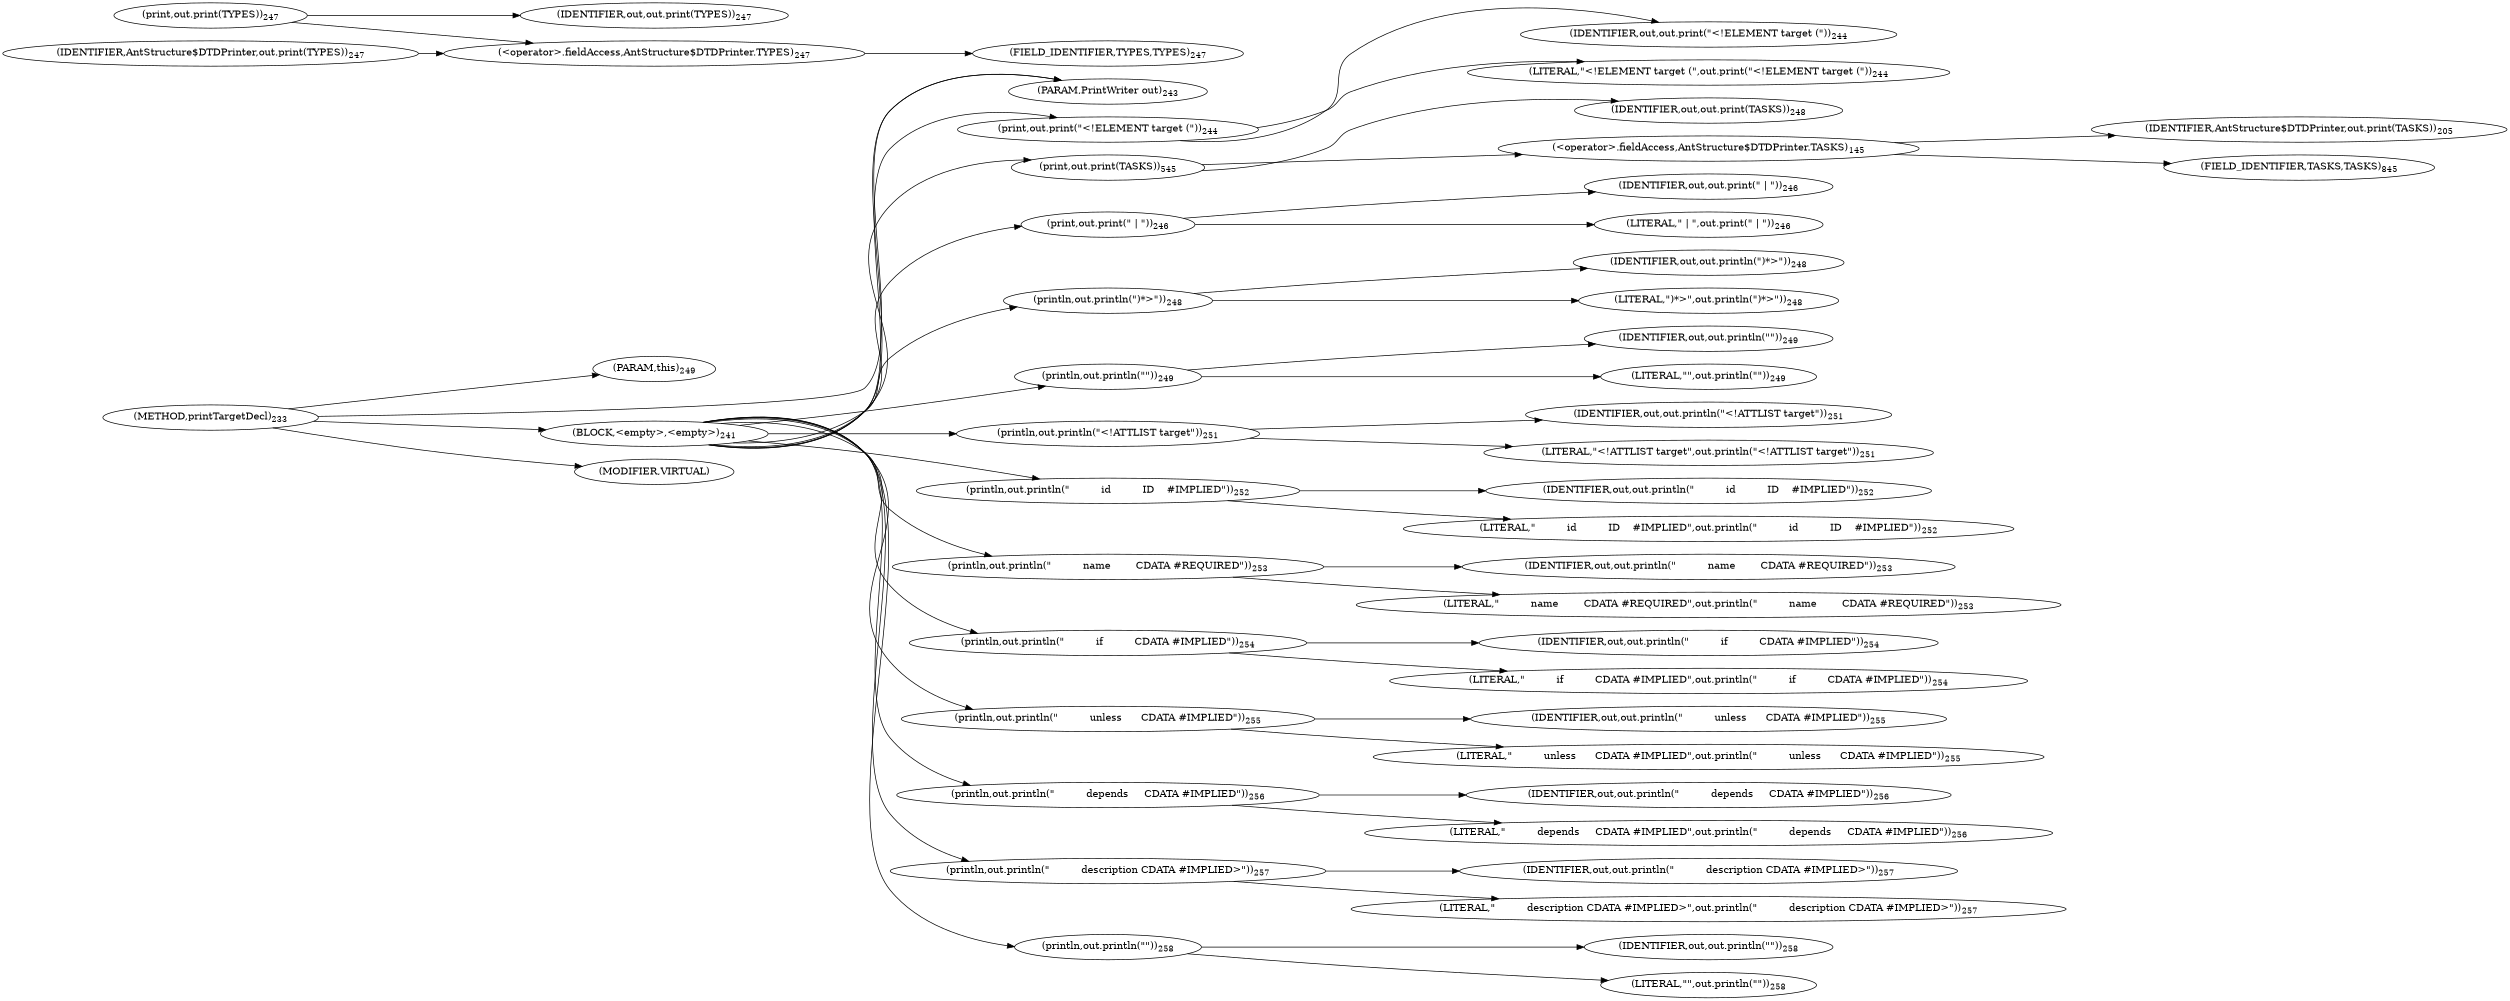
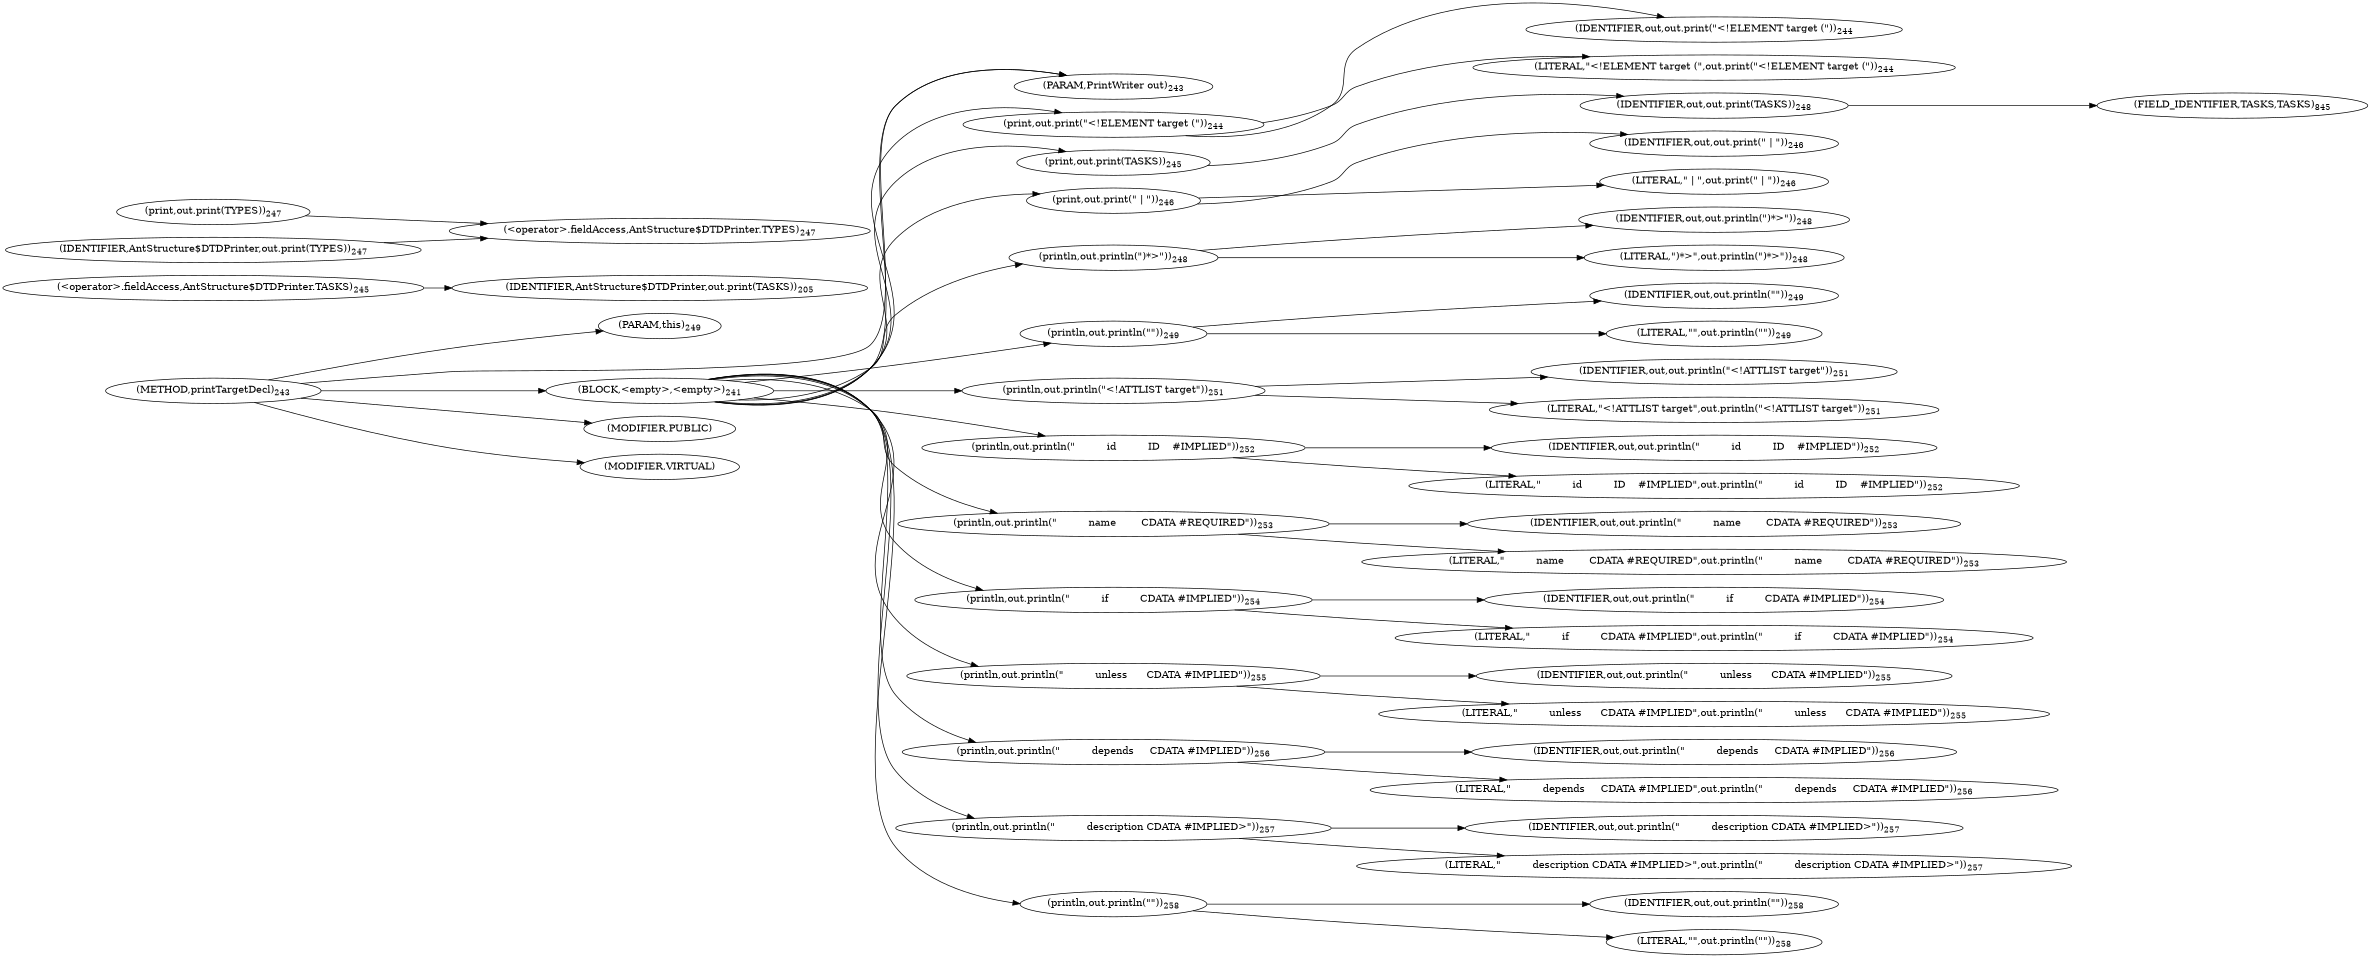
(654, 15) -> none
(1108, 54) -> none
(1857, 148) -> (362, 287)
(2029, 159) -> (1969, 106)
(1358, 160) -> none
(1169, 167) -> (1174, 162)
(280, 417) -> (282, 390)
none -> (660, 429)
